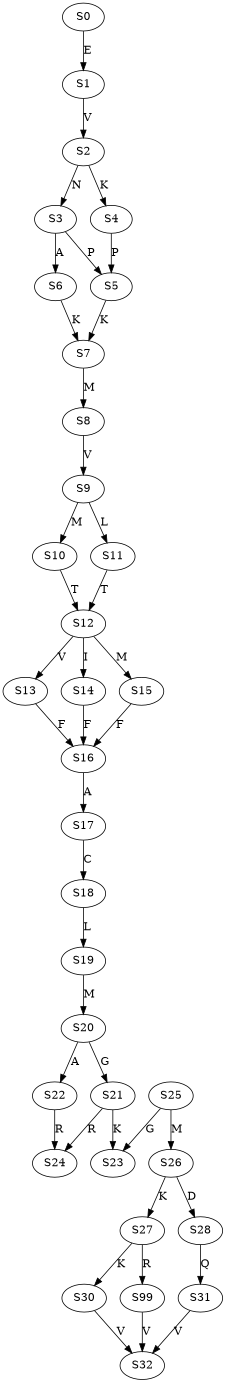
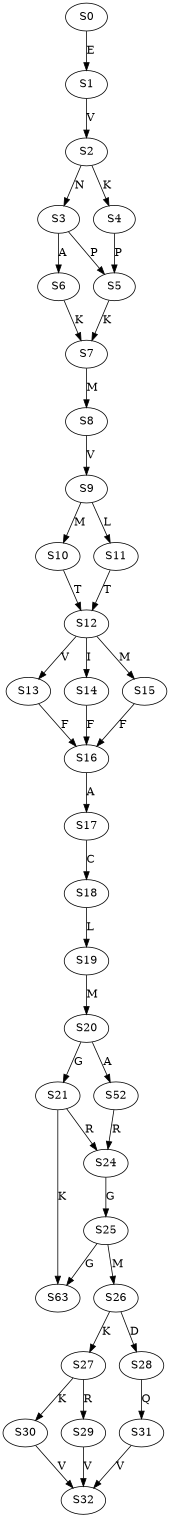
(55, 1096) -> (116, 1096)
(113, 1163) -> (58, 1298)
none -> (106, 1193)
(142, 1298) -> (83, 1433)
